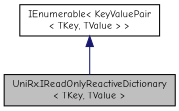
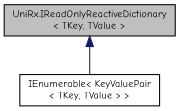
(90, 61) -> (90, 61)
